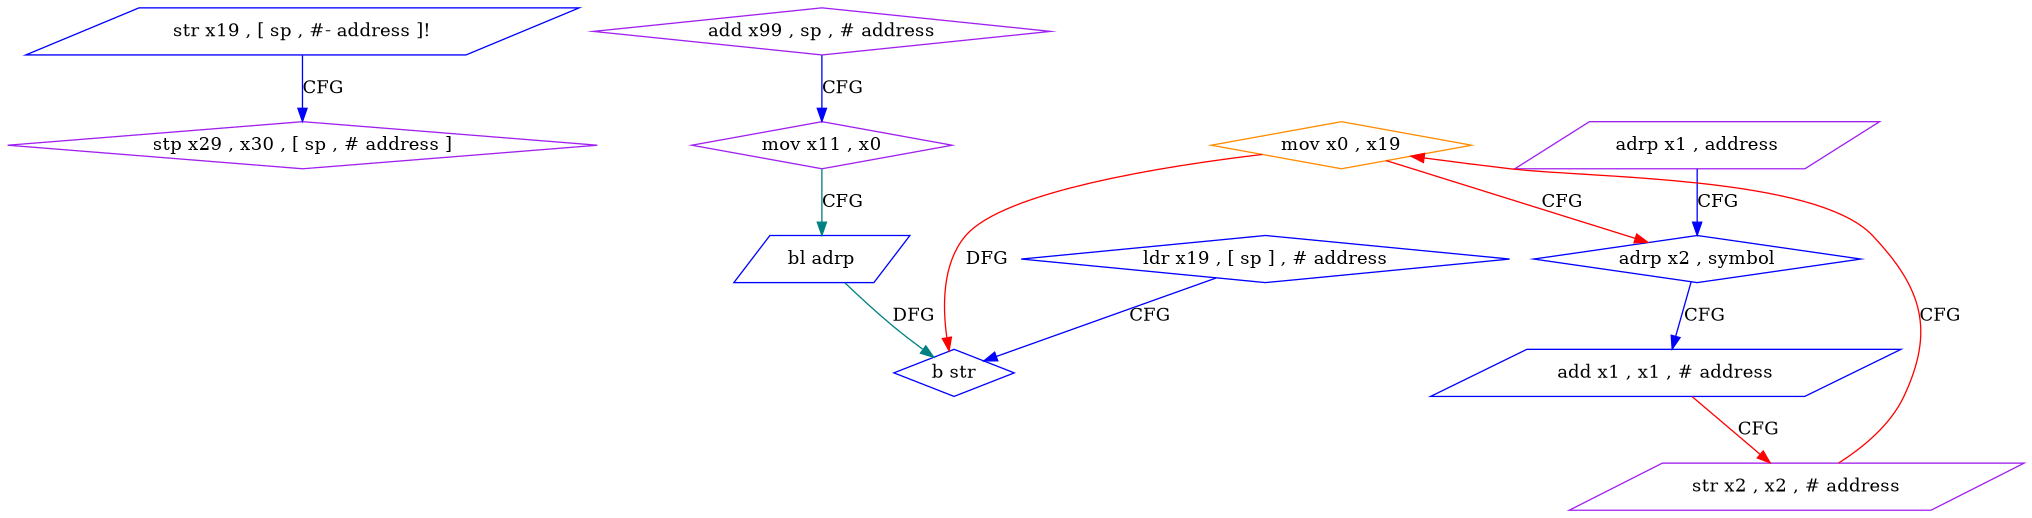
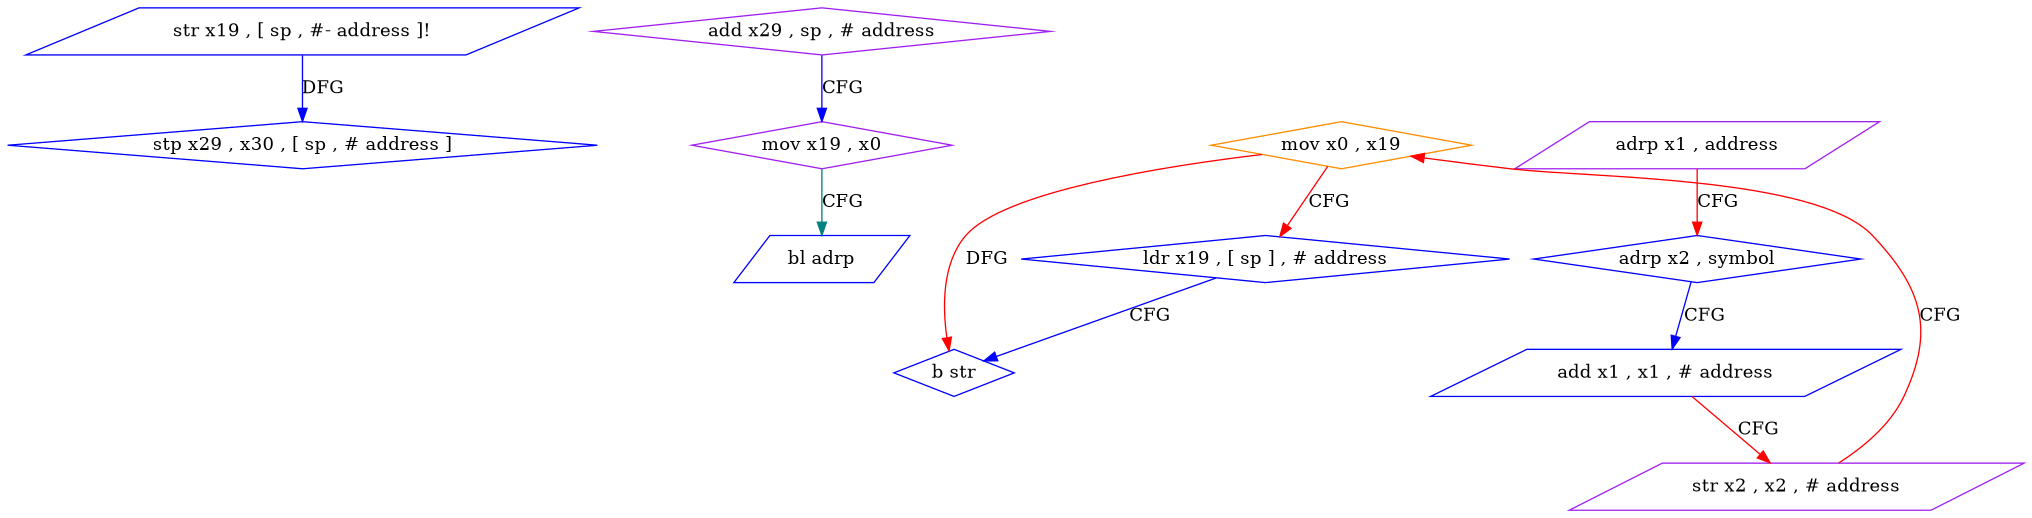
(822, 31) -> (822, 31)
(323, 88) -> (323, 88)
(302, 145) -> (302, 145)
(822, 145) -> (822, 145)
(1697, 196) -> (1697, 196)
(1511, 199) -> (1308, 196)
(883, 317) -> none
